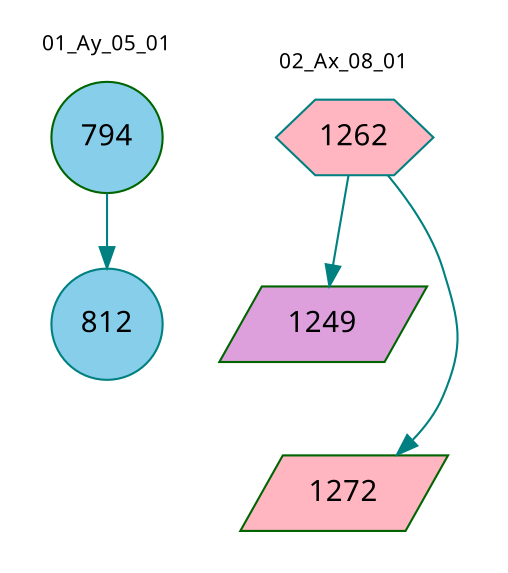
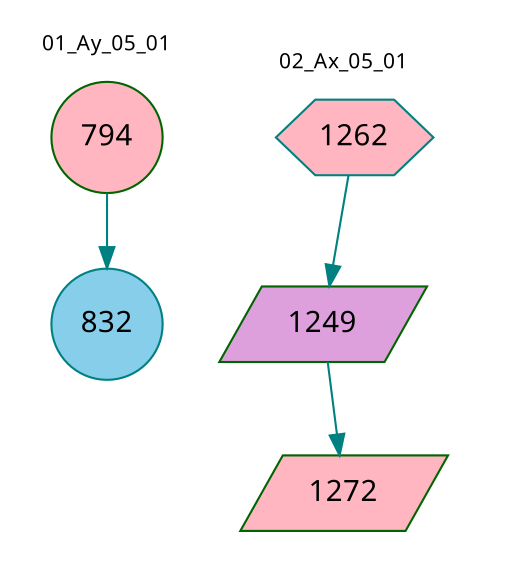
(344, 63) -> (344, 63)
(107, 137) -> (107, 137)
(453, 305) -> (332, 398)
(107, 324) -> (107, 324)
